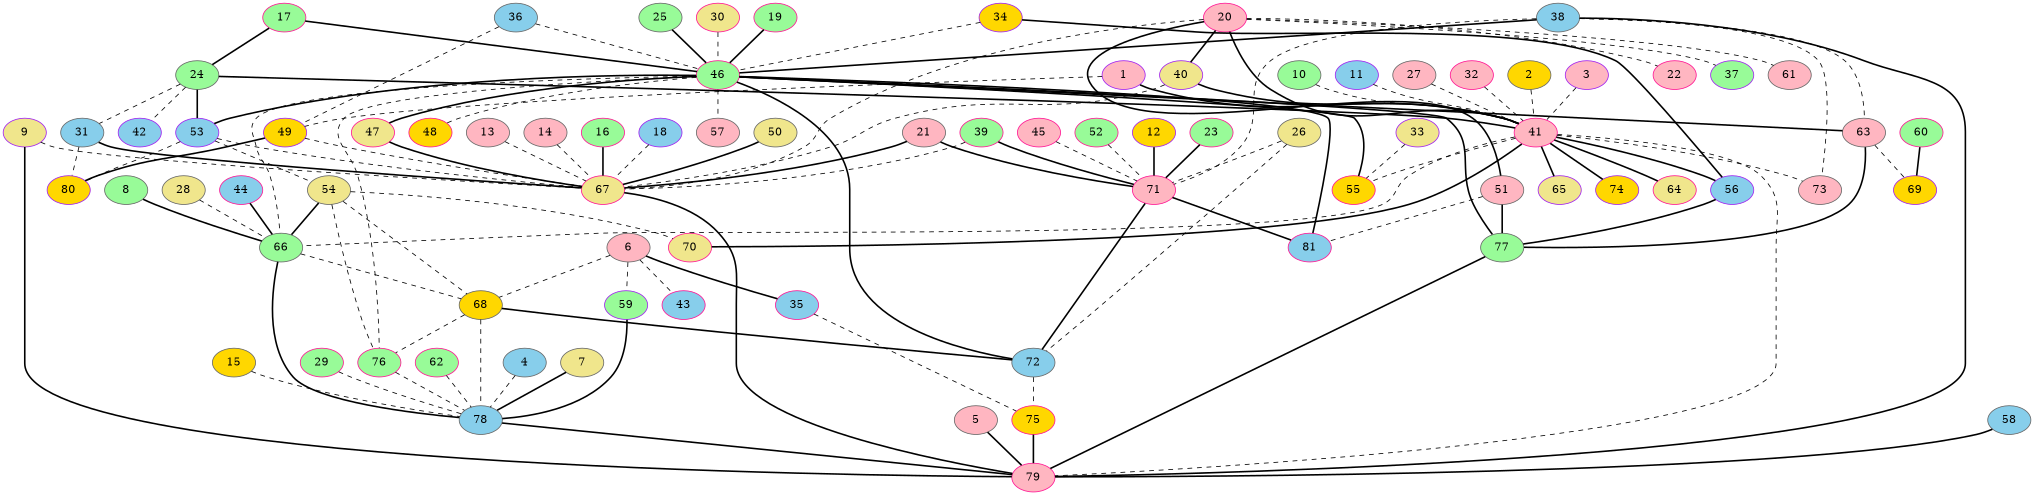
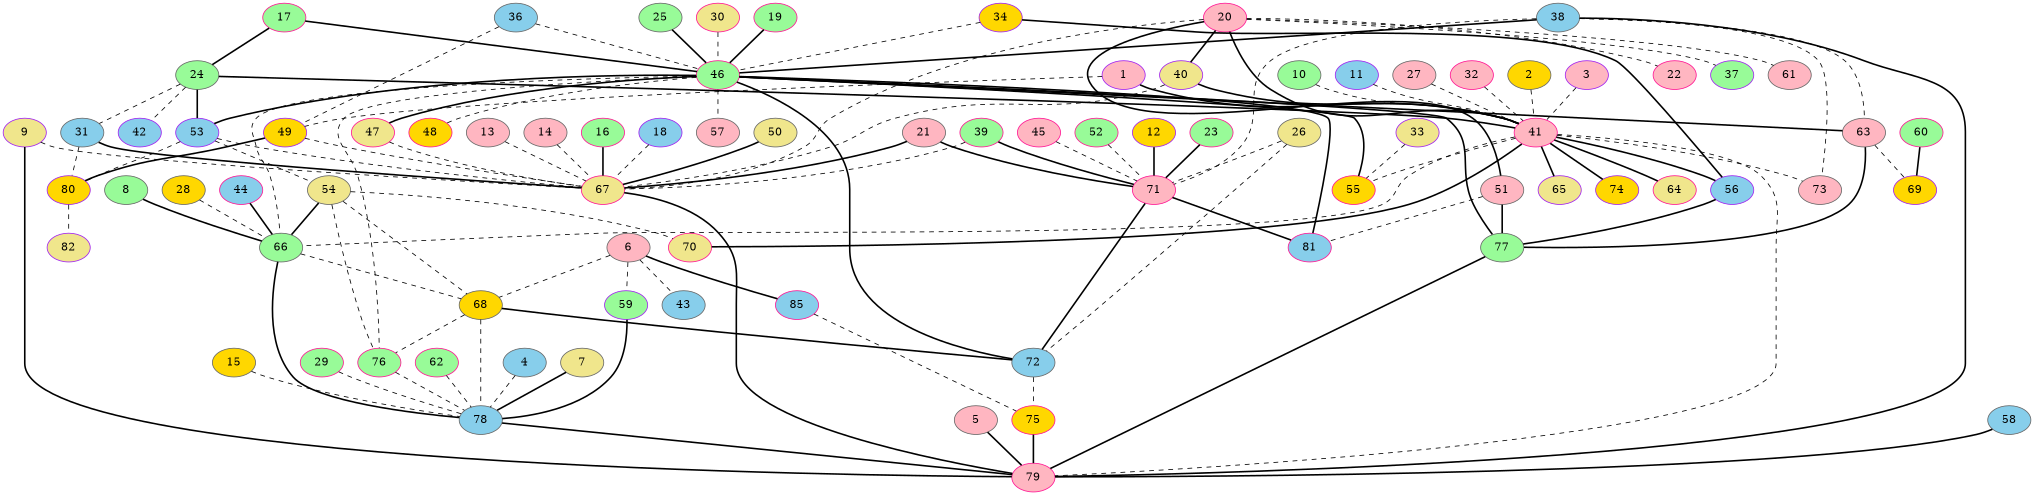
(446, 160) -> (446, 160)
(184, 190) -> (184, 190)
none -> (69, 248)
(684, 305) -> (684, 305)
(797, 305) -> (797, 305)
